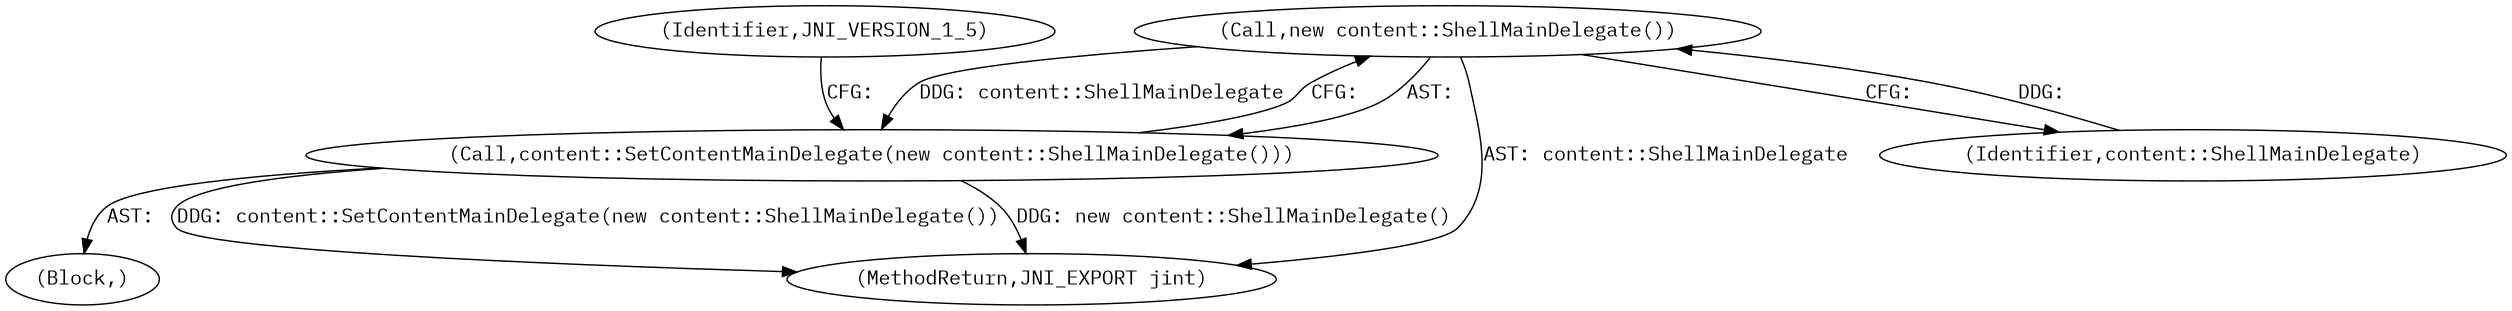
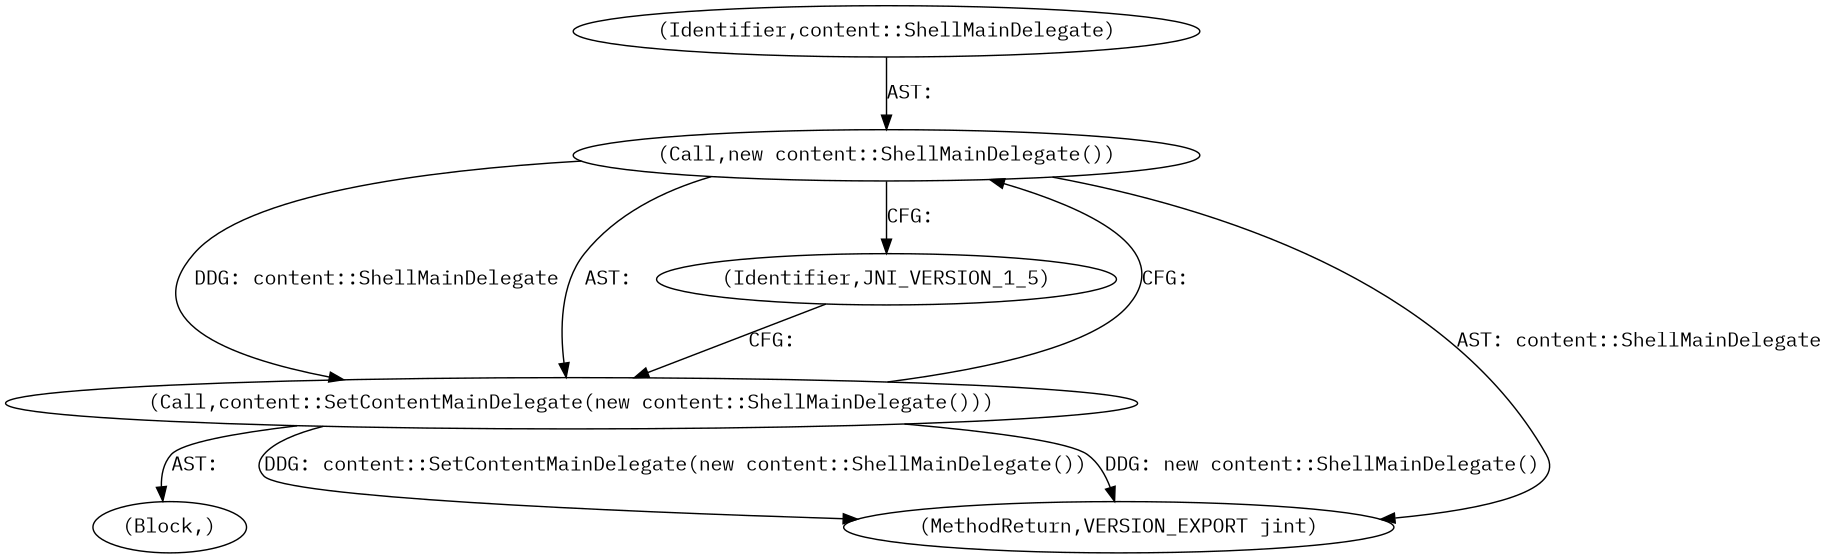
(1813, 92) -> (887, 210)
(2048, 93) -> (916, 93)
(1032, 279) -> (1119, 527)
